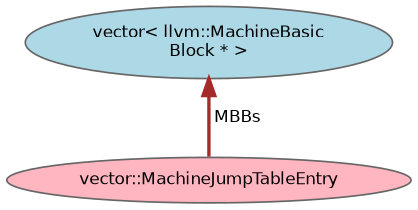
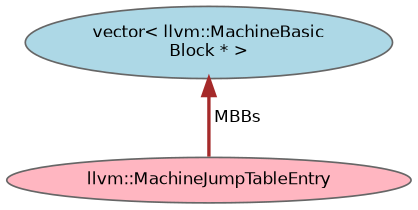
(209, 180) -> (209, 180)
